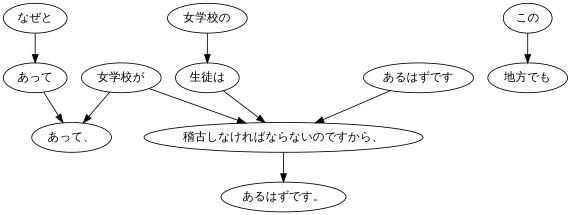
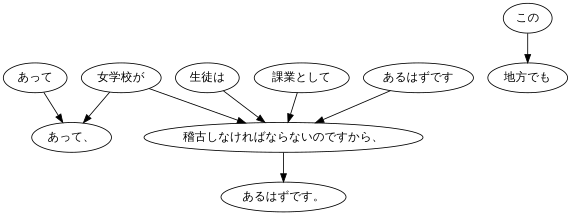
(35, 18) -> none
(207, 18) -> none
none -> (302, 78)
